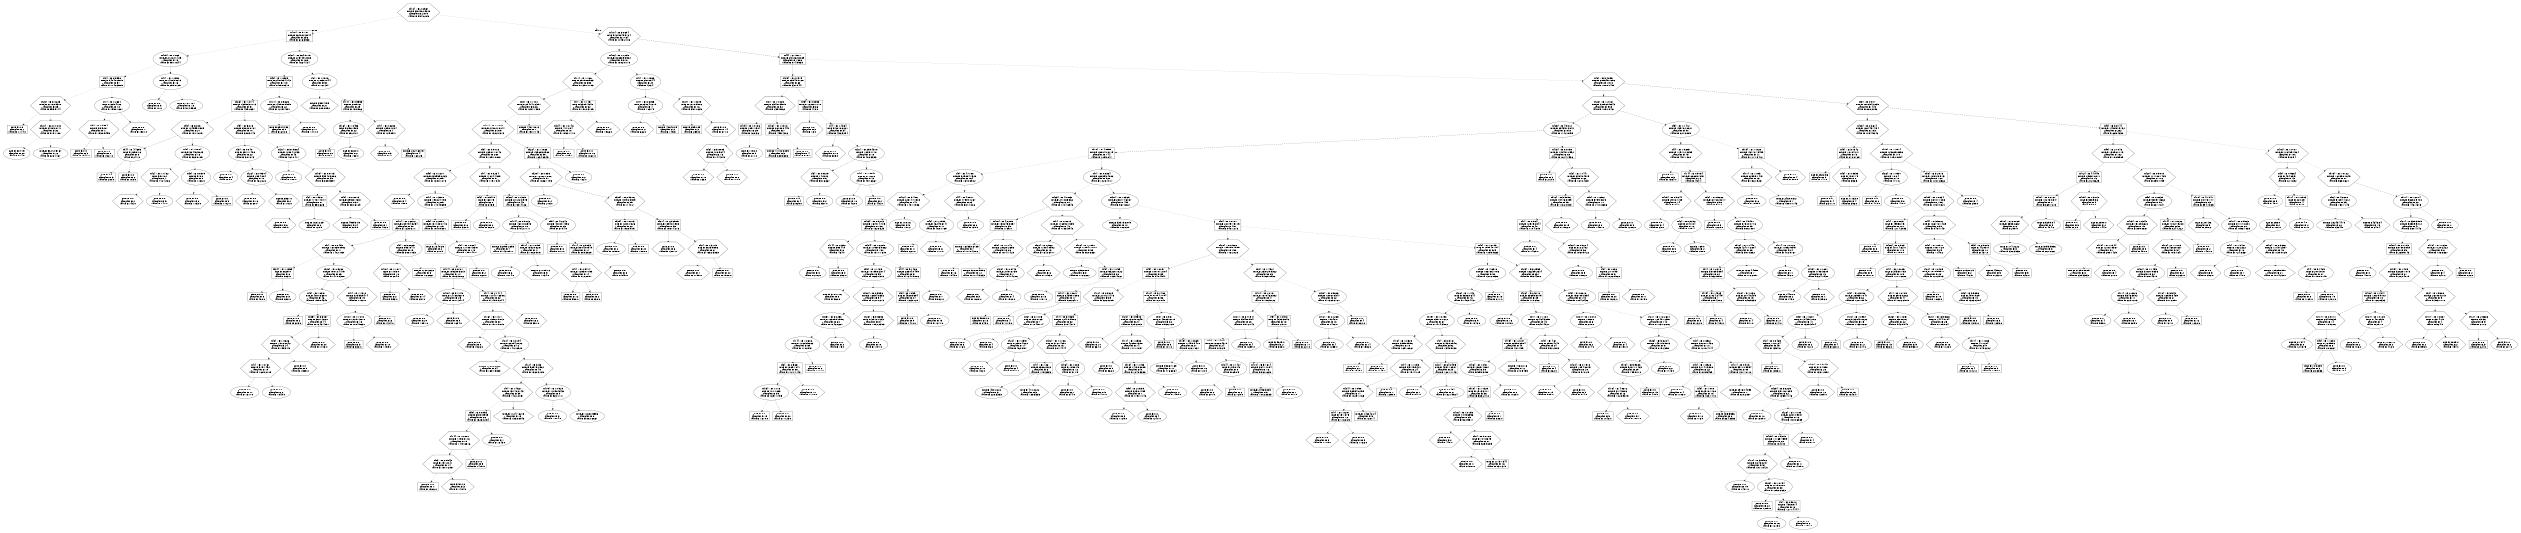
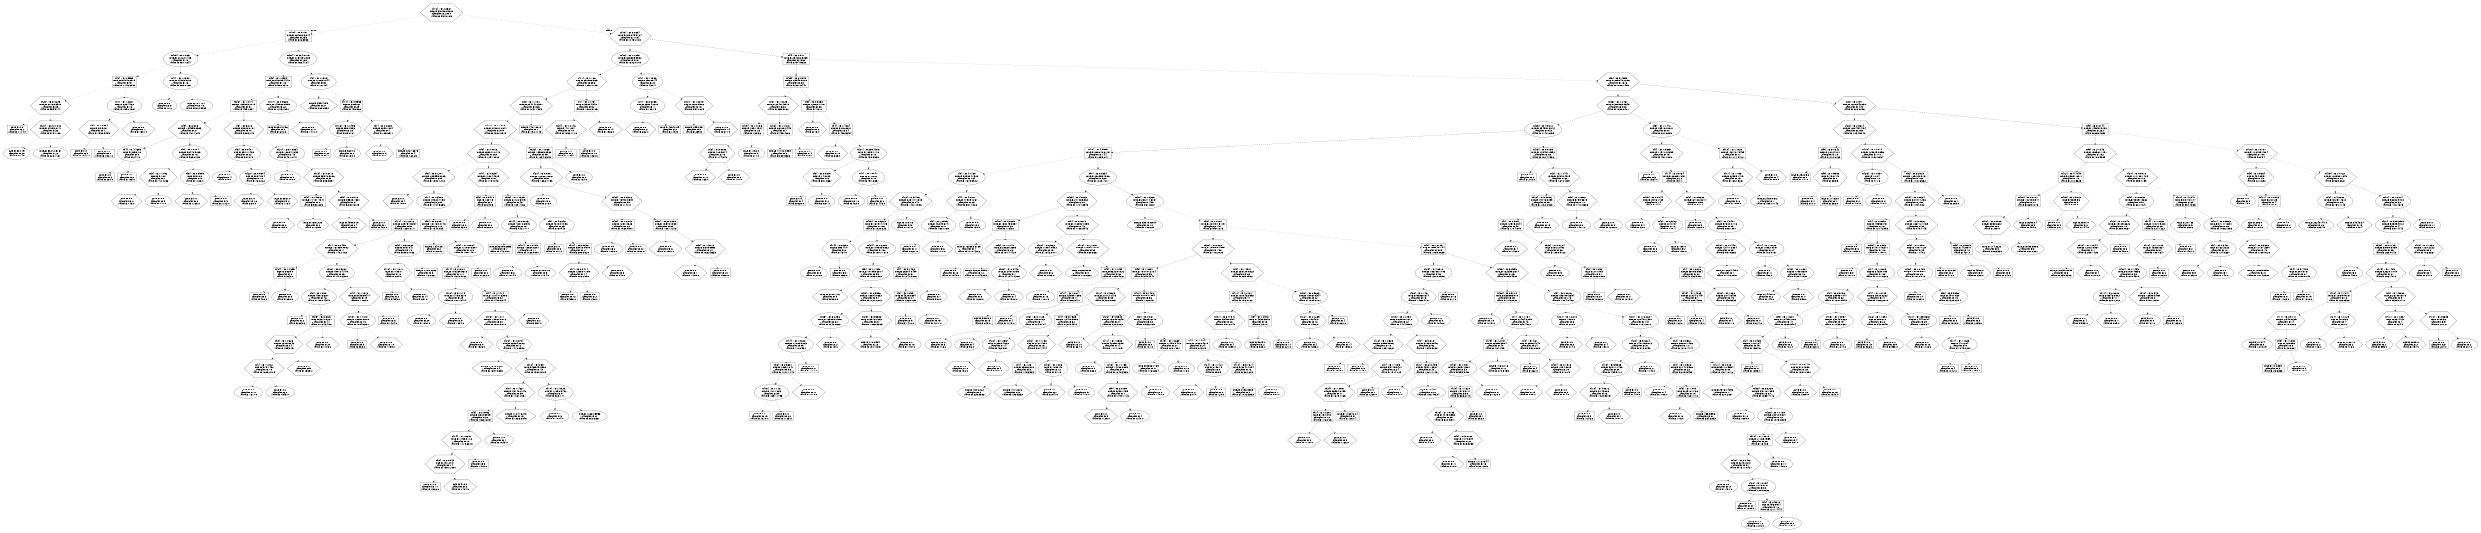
(540, 273) -> (540, 273)
none -> (871, 345)
